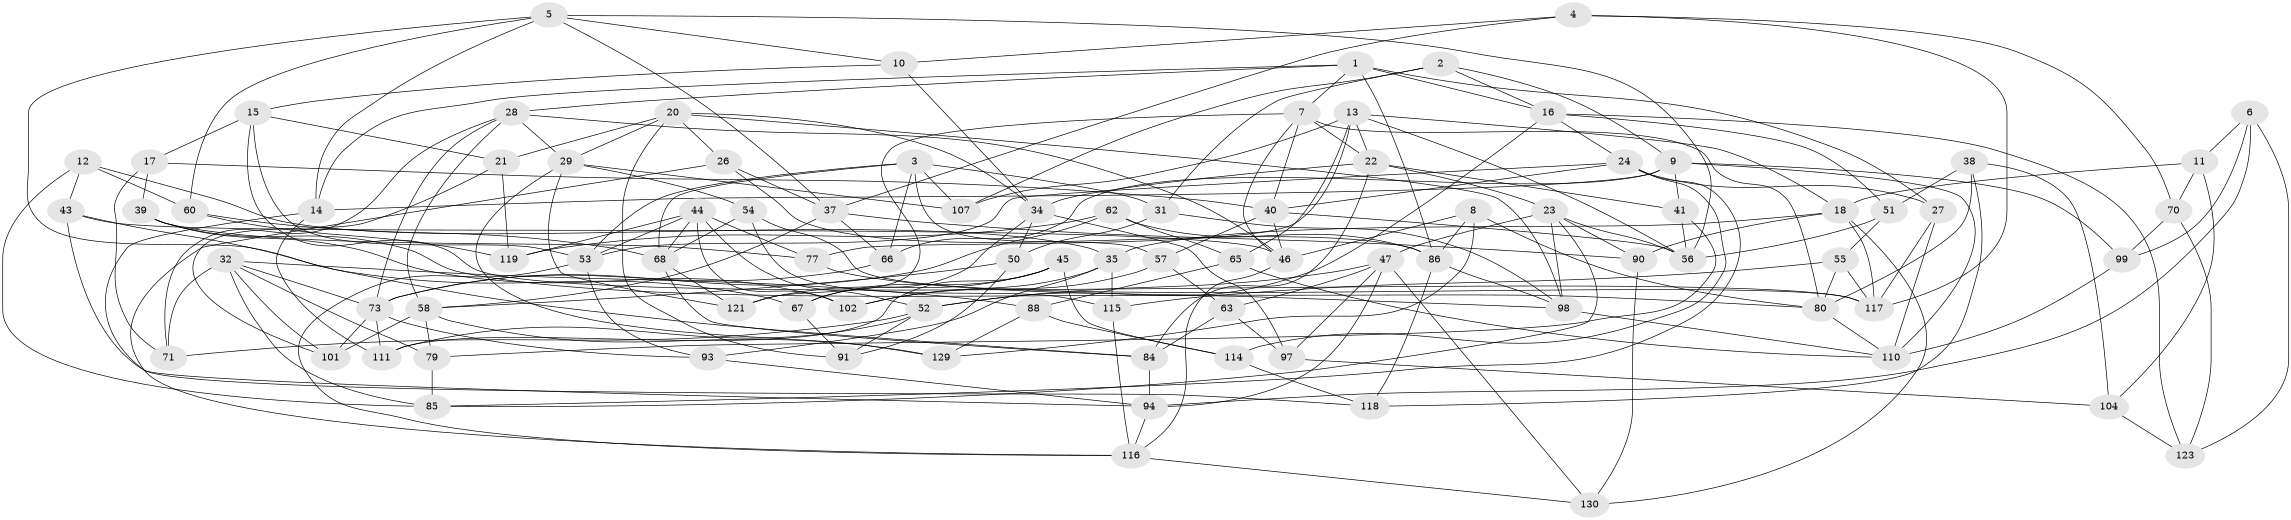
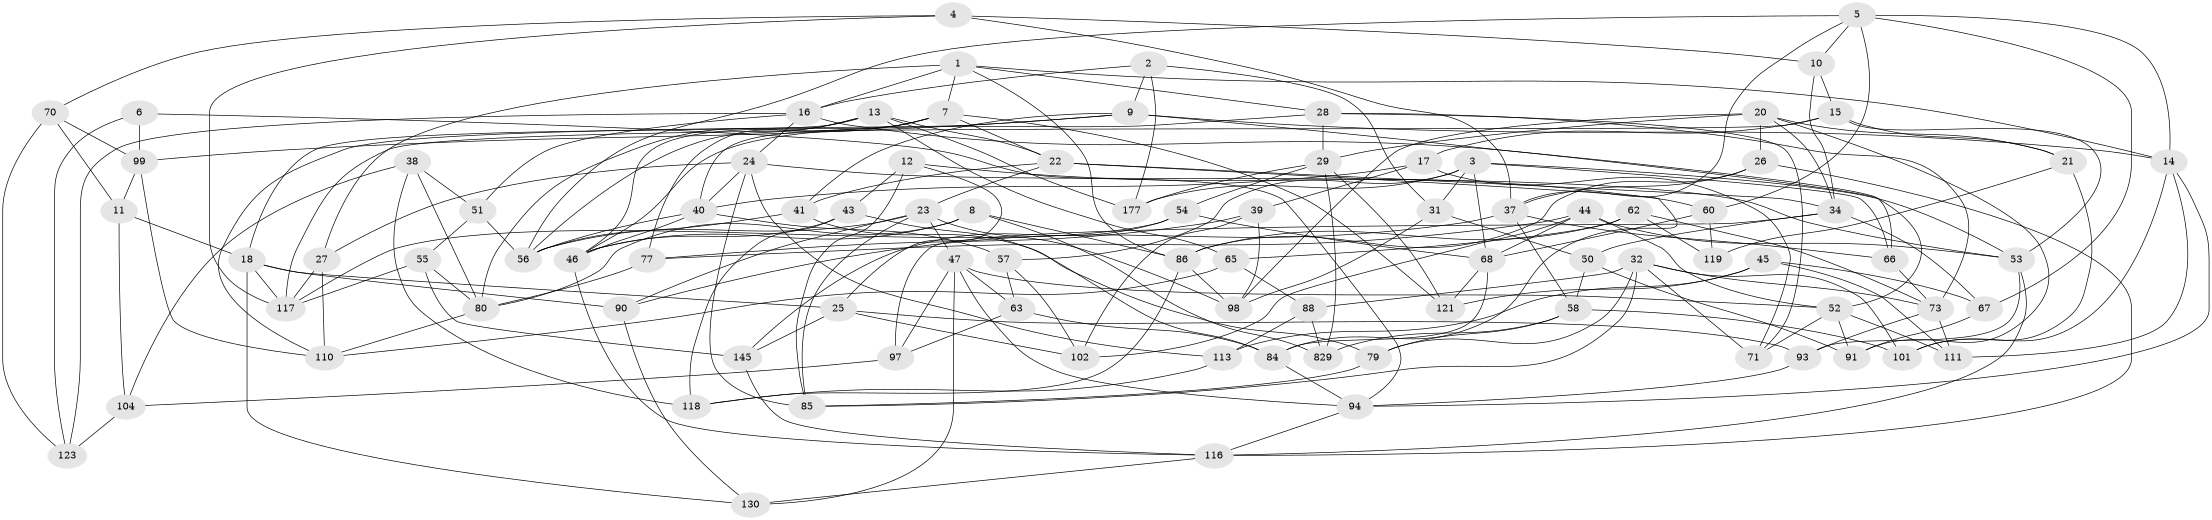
(2225, 137) -> (129, 187)
(441, 188) -> none
(961, 211) -> (1132, 211)
(596, 237) -> none
(1112, 260) -> (838, 309)
(1112, 309) -> (742, 358)
(353, 333) -> (2083, 321)
(1727, 333) -> none
(941, 358) -> (1323, 358)
(1234, 358) -> (1222, 358)
